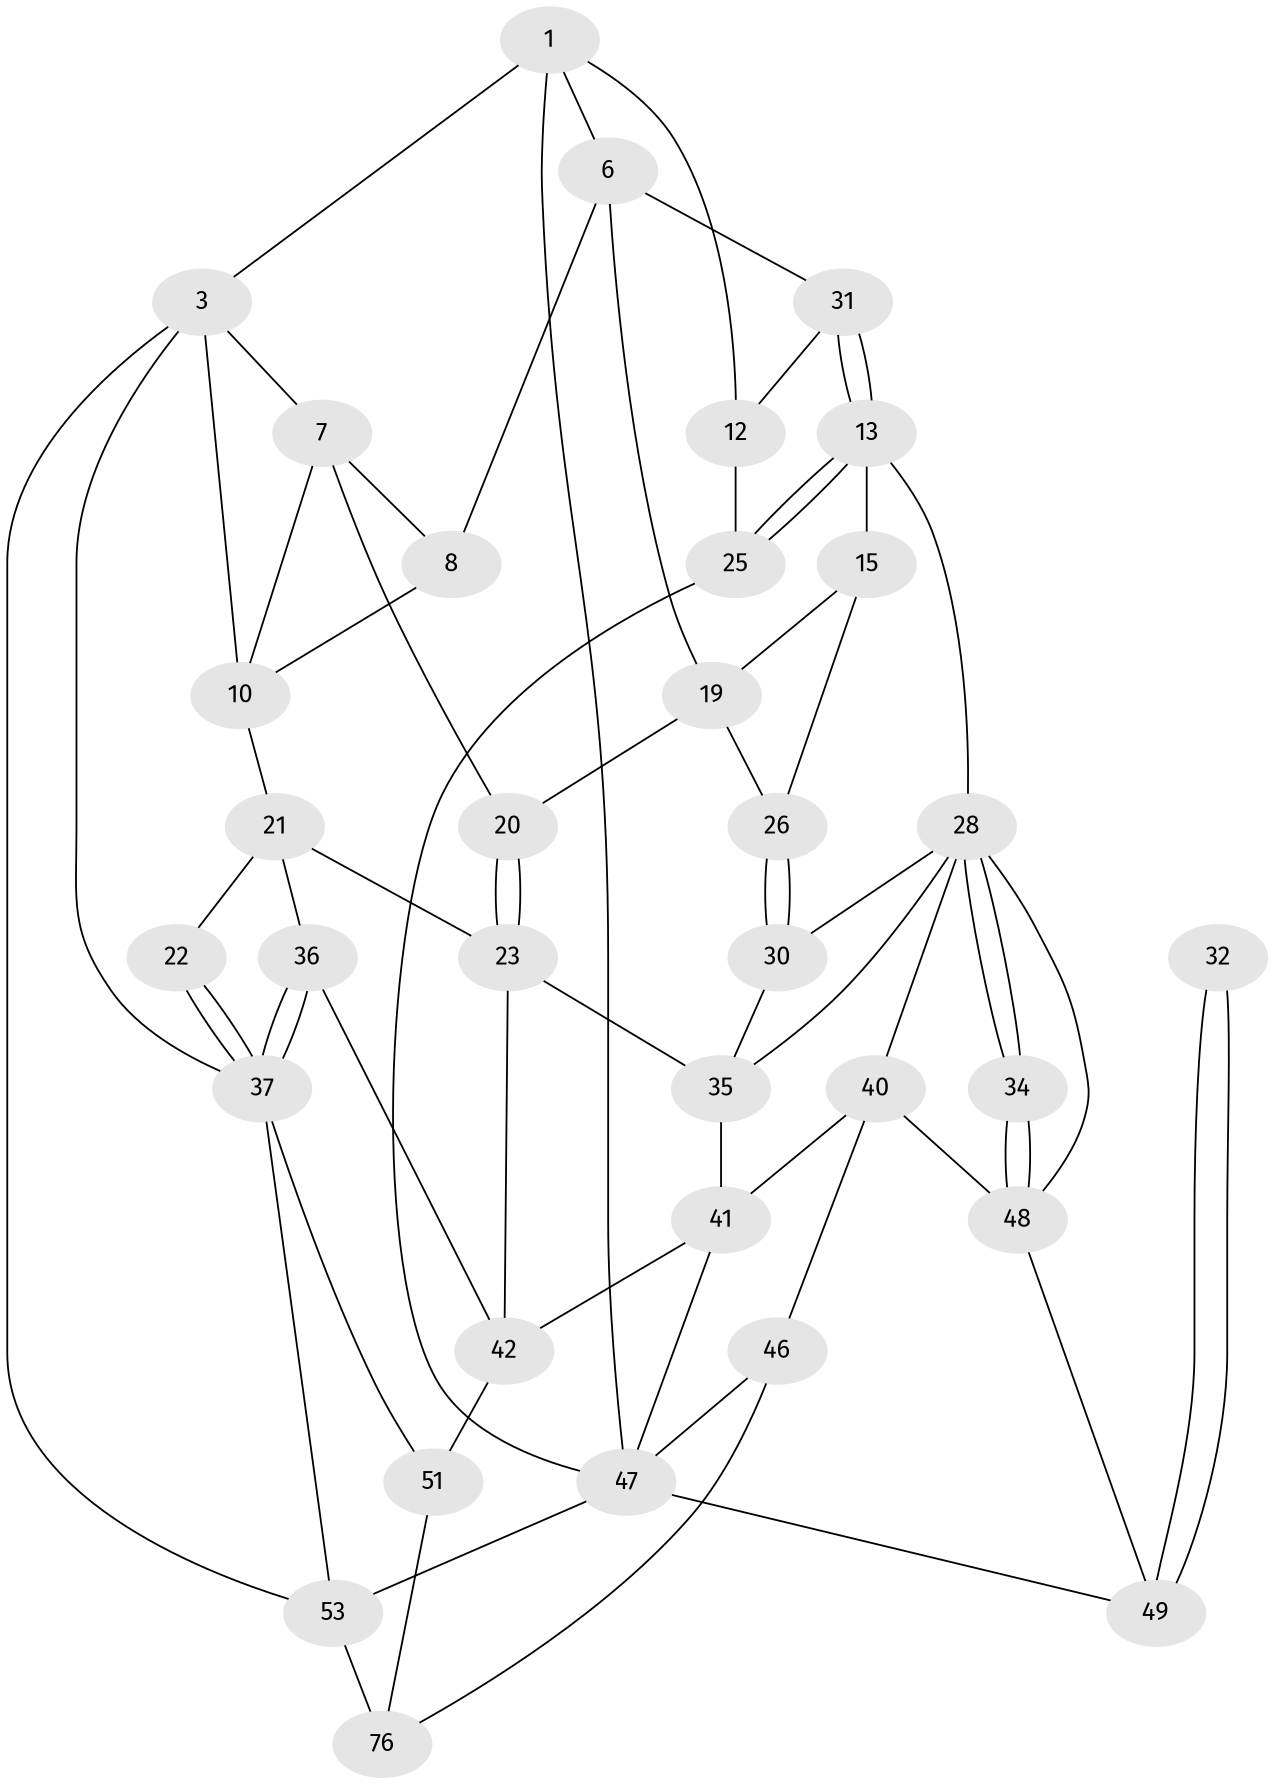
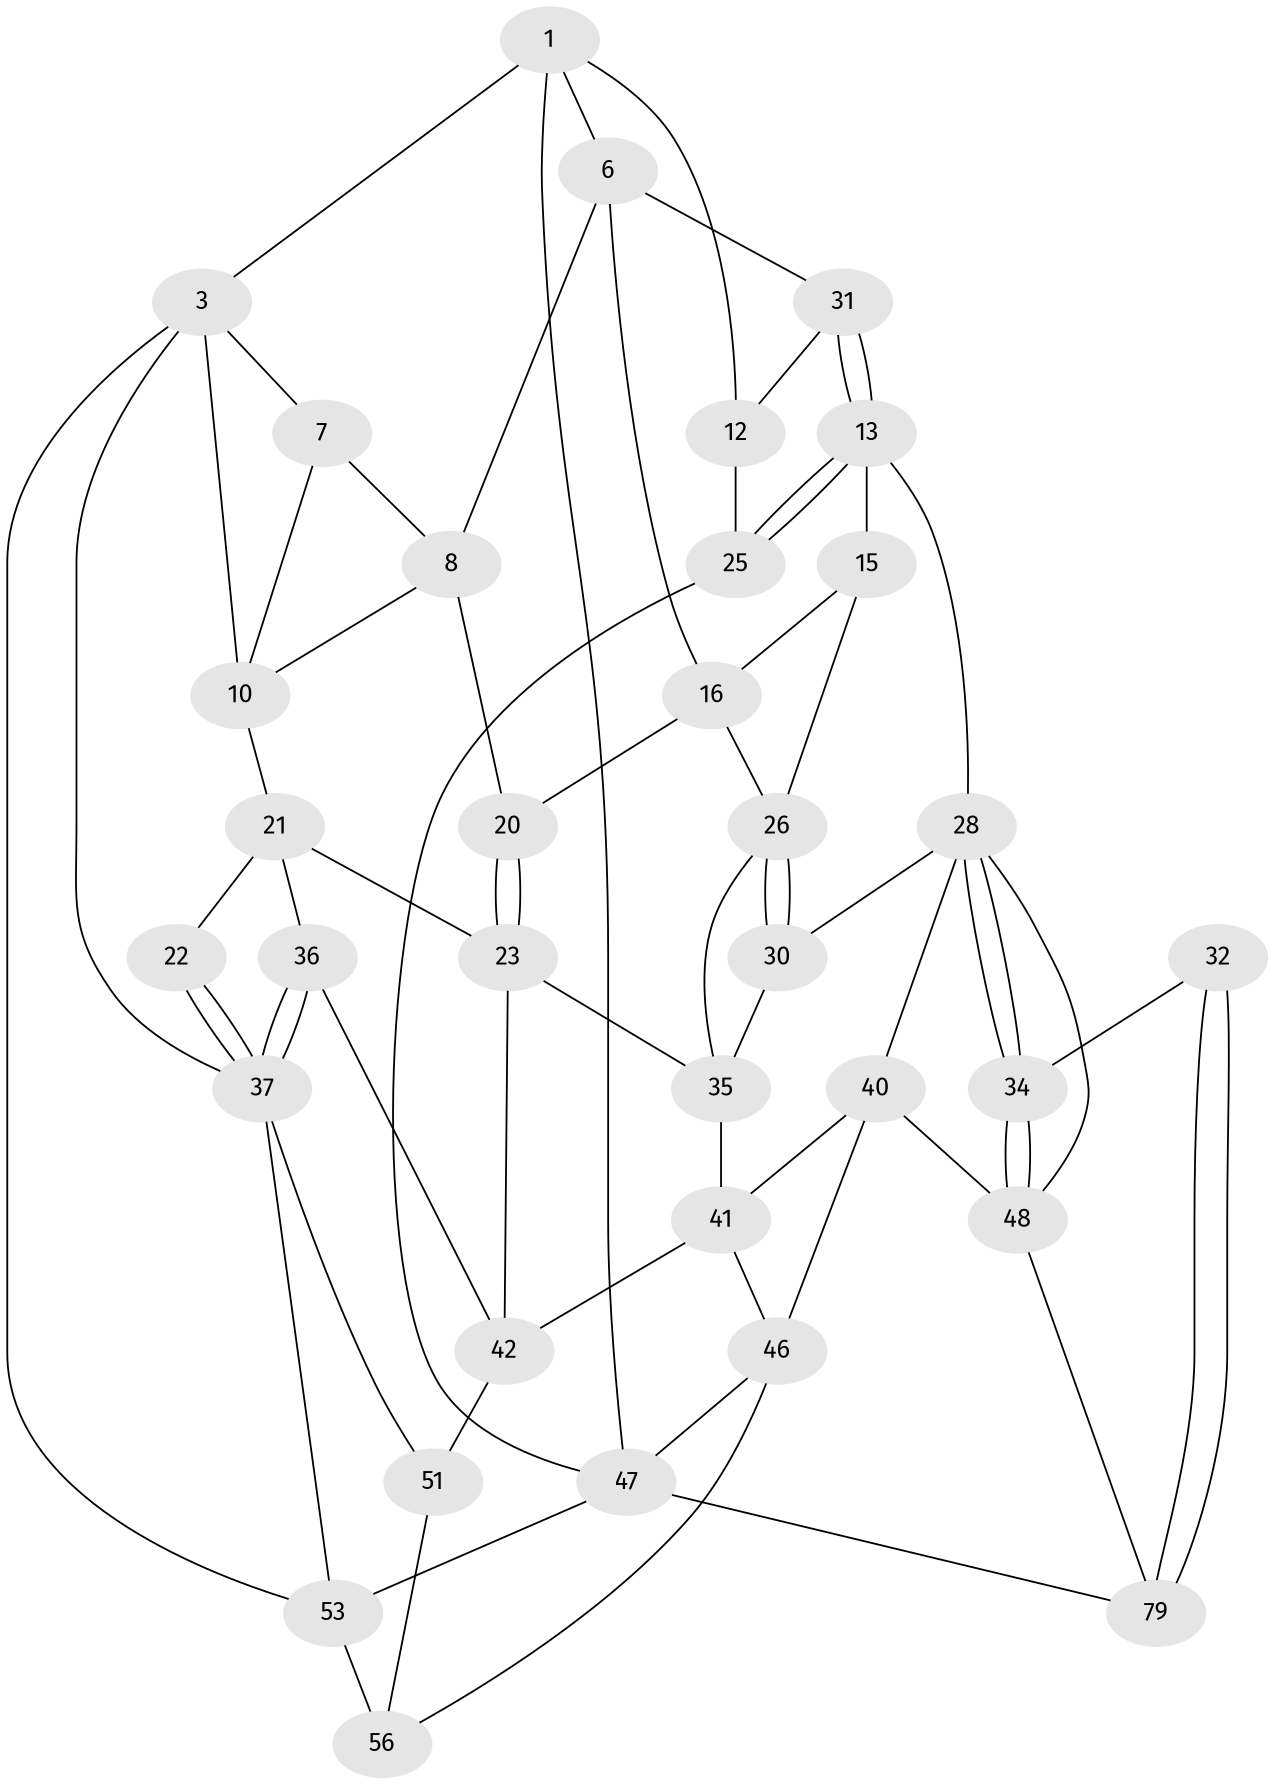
(404, 634) -> (480, 695)
(712, 696) -> (712, 696)
(862, 971) -> (707, 950)
none -> (1118, 1023)
(674, 1351) -> (749, 1286)
(1156, 1613) -> (1156, 1613)
(382, 1744) -> (382, 1744)
